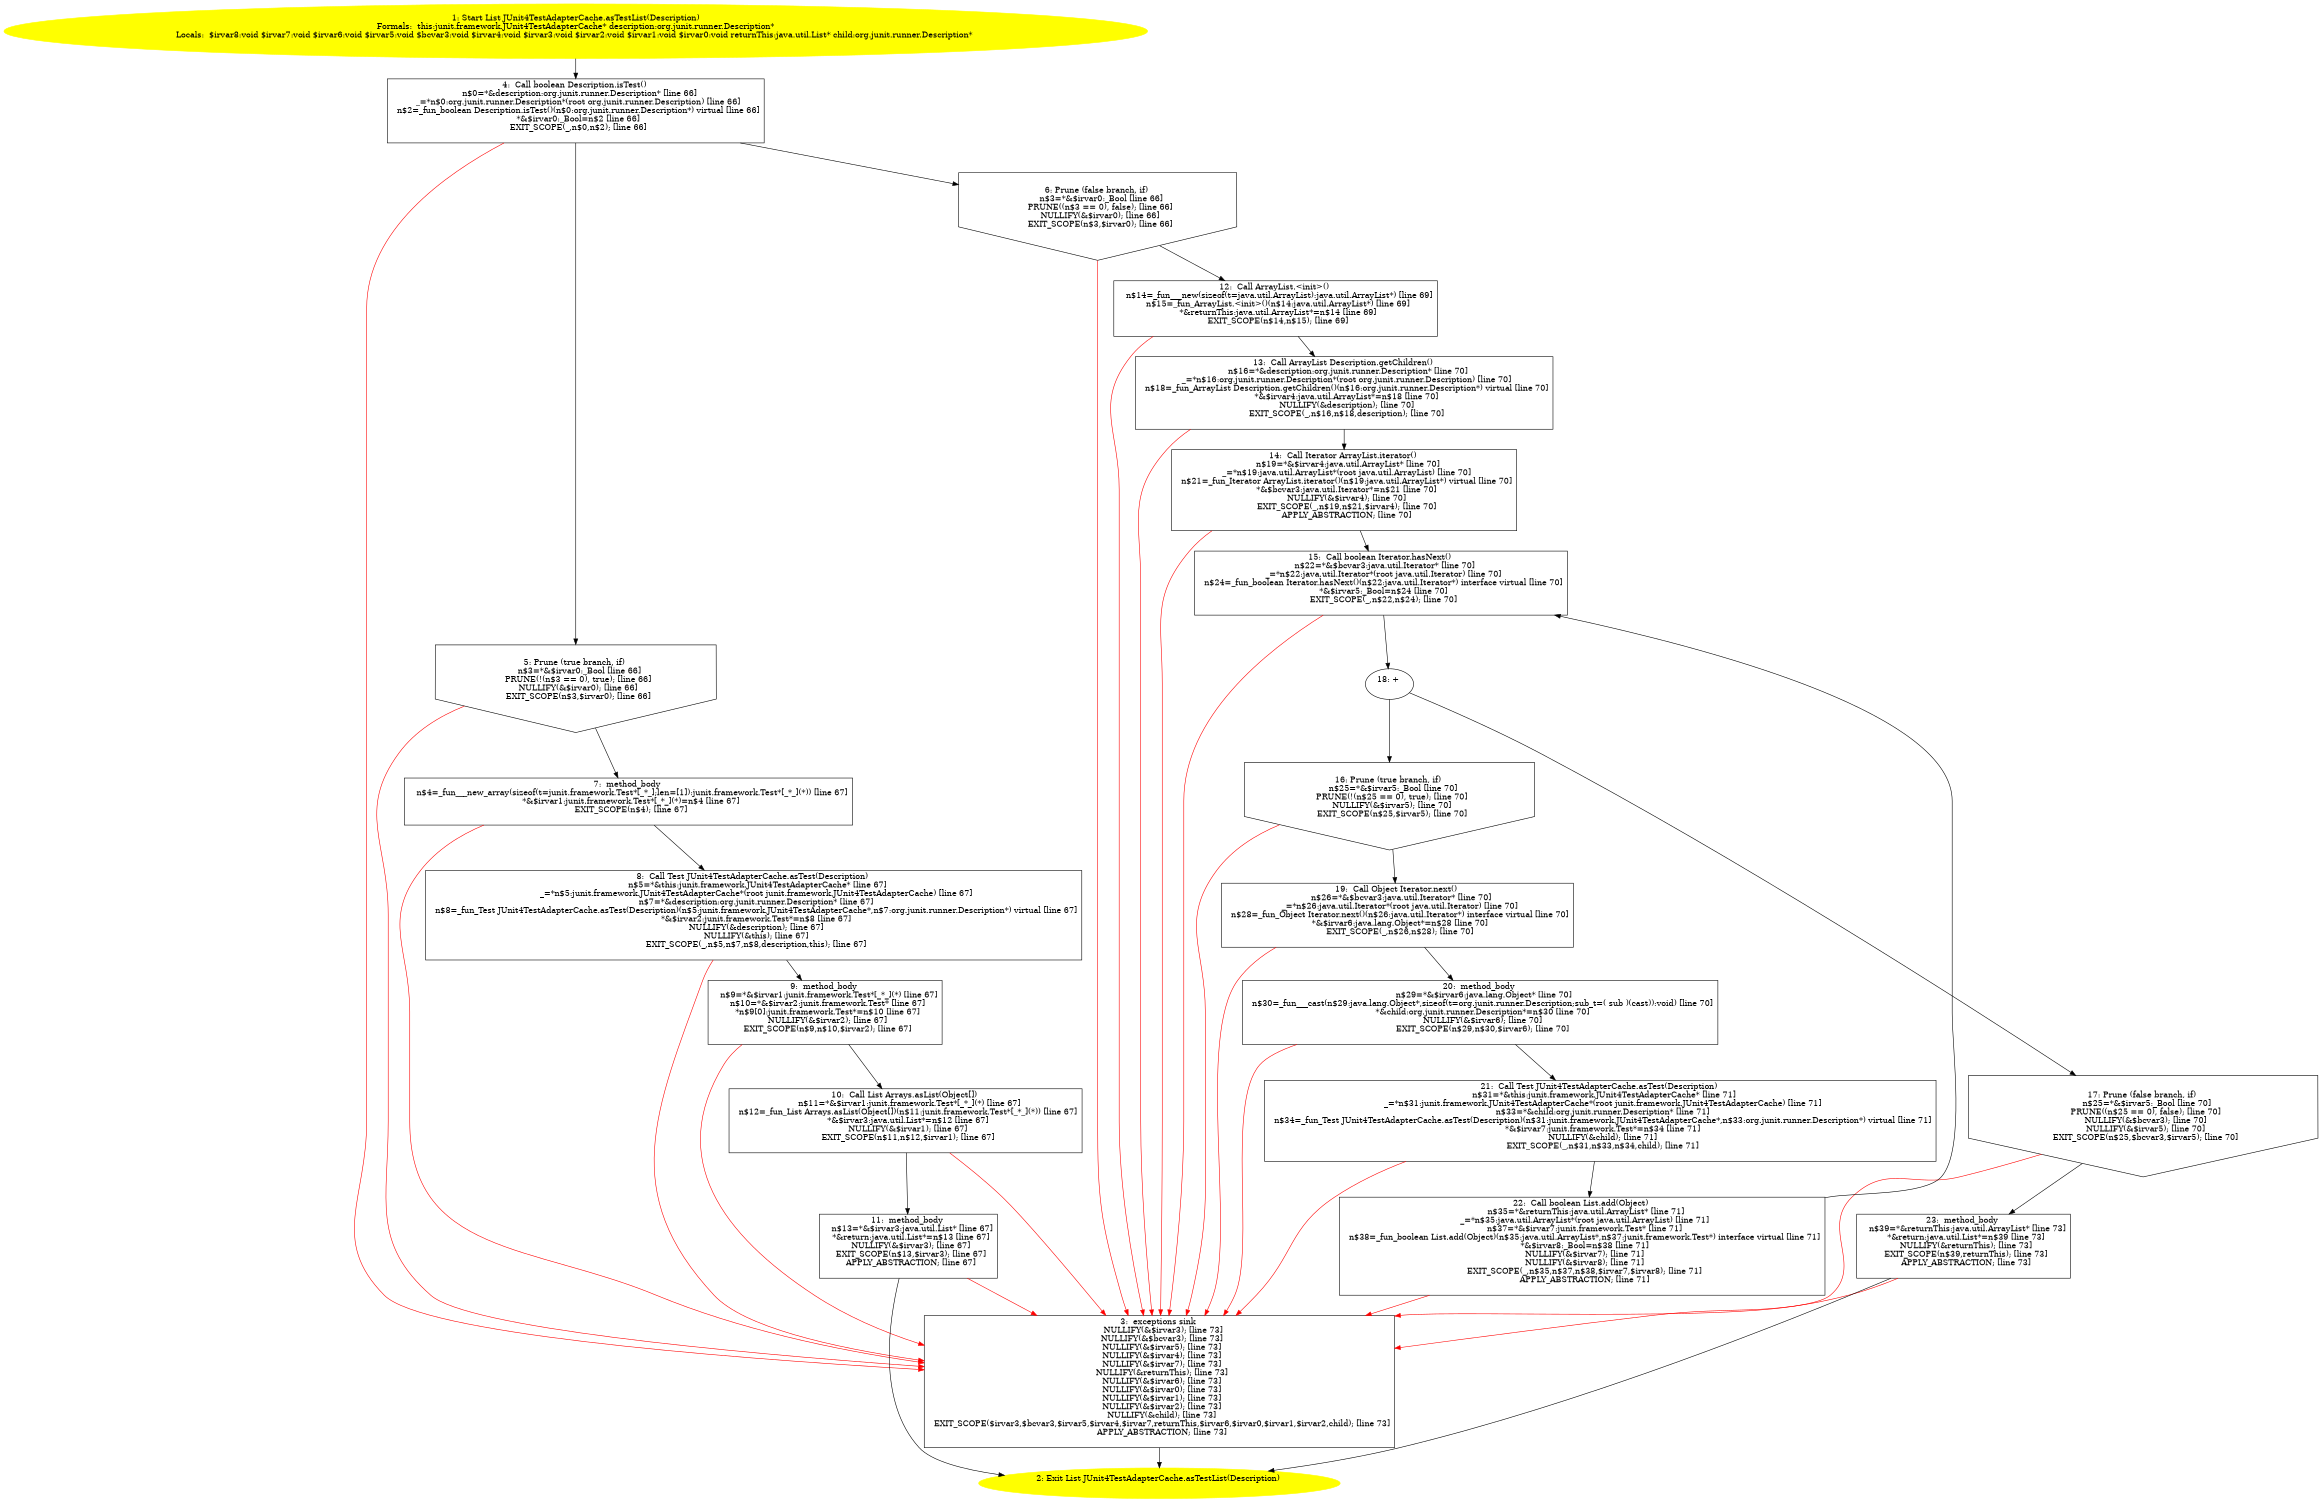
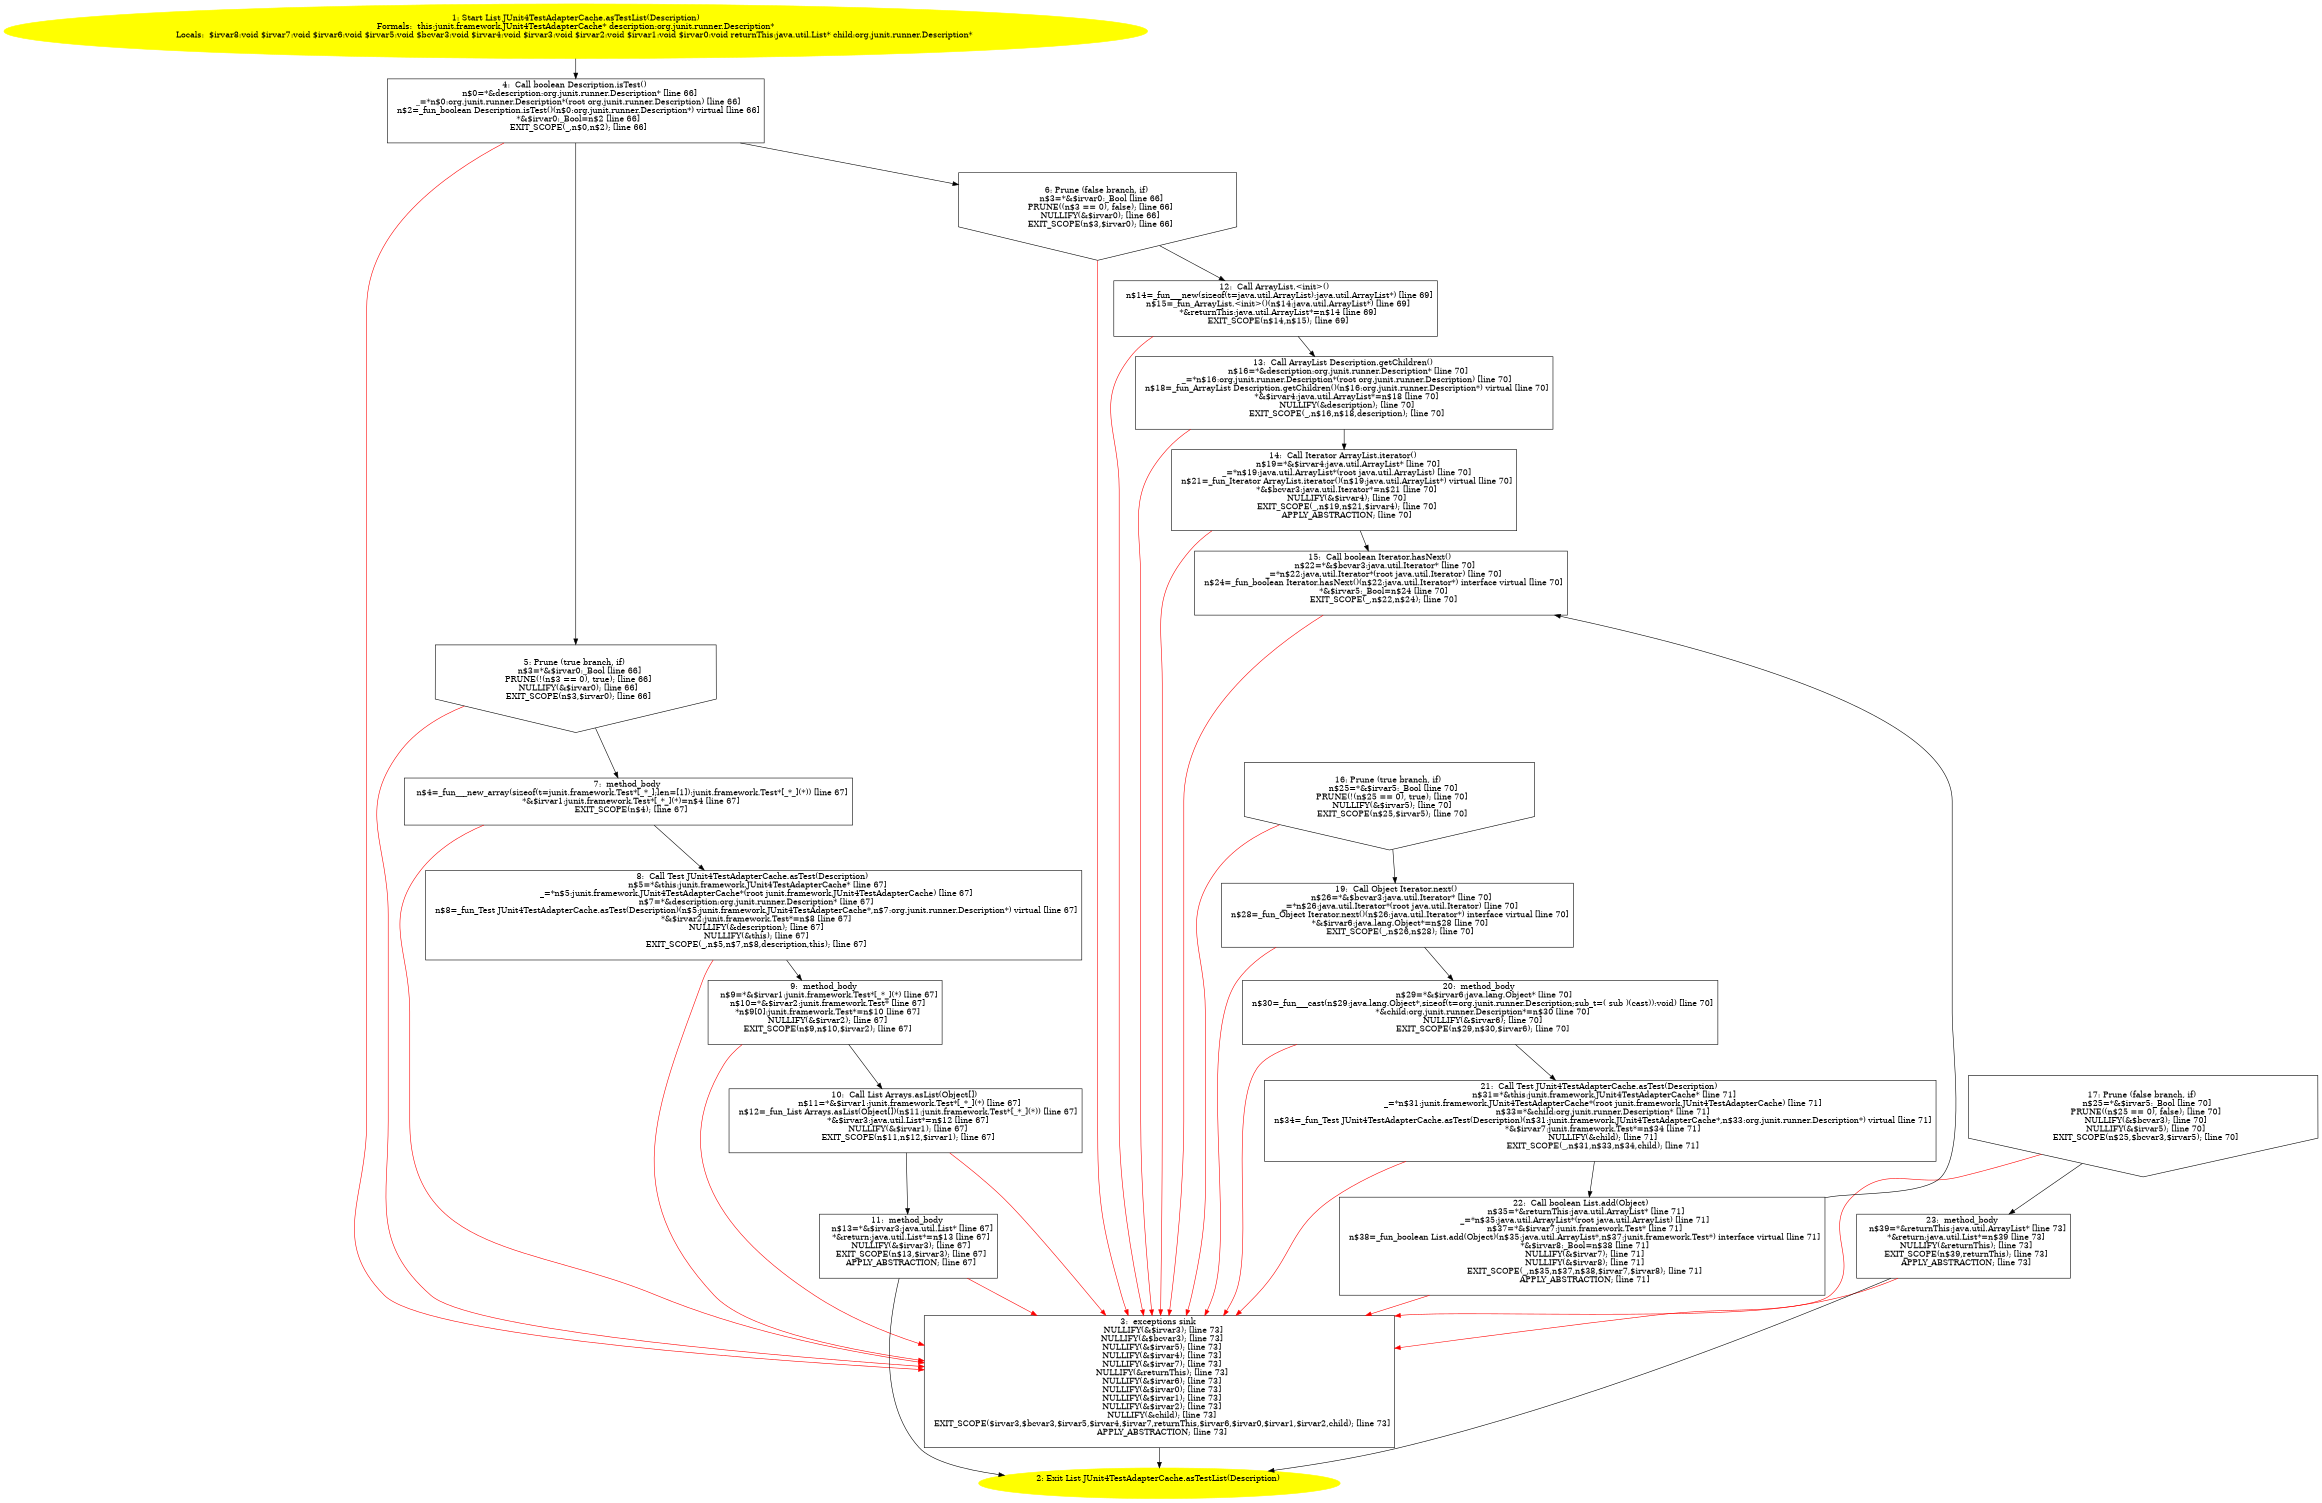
(1389, 684) -> none
